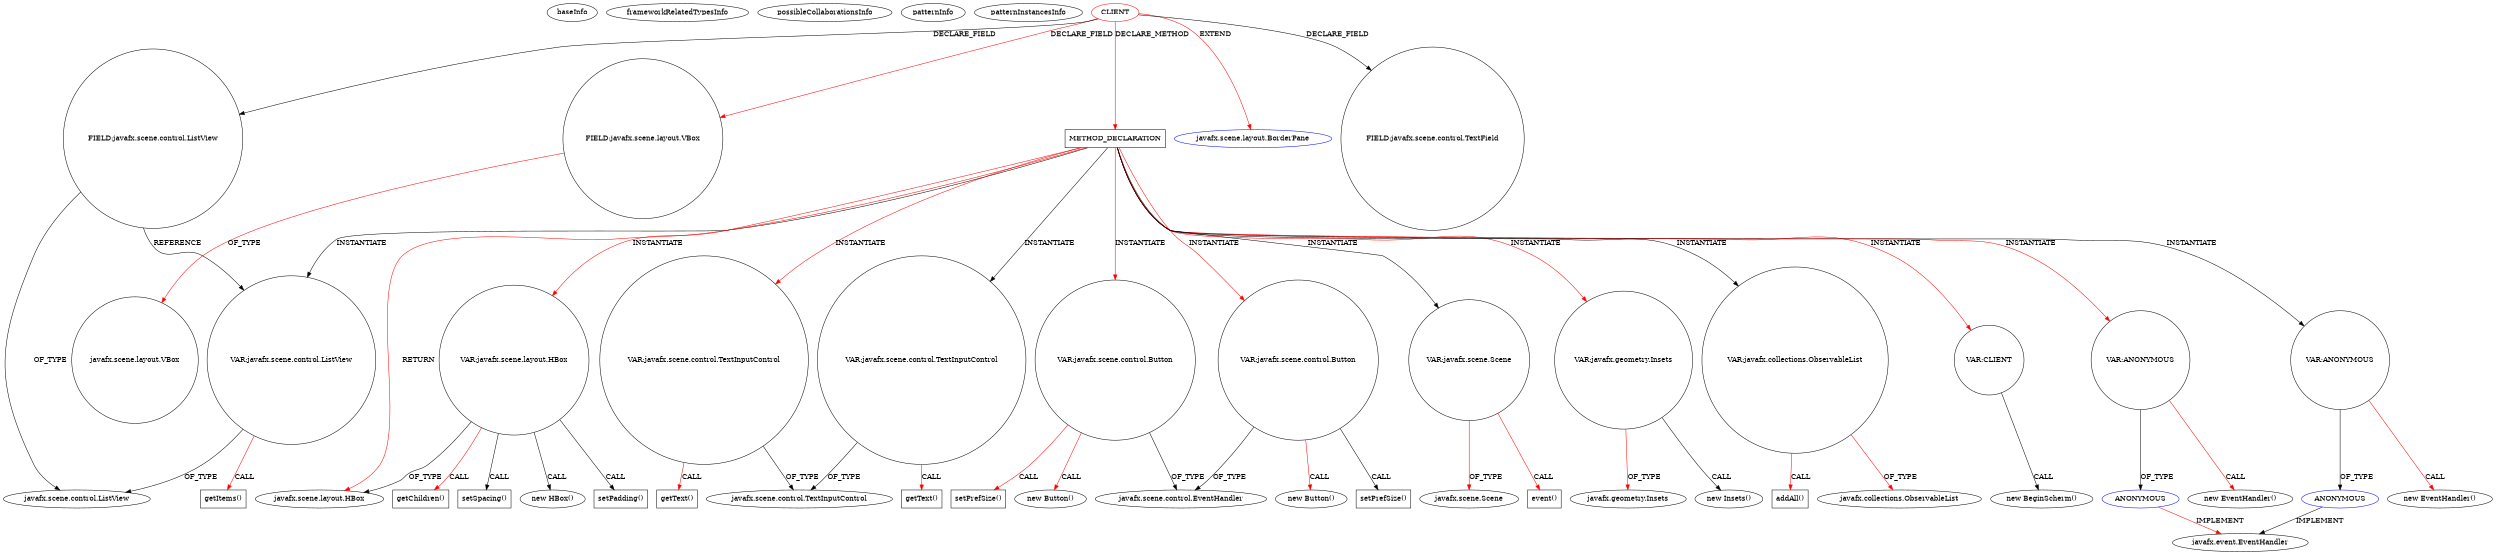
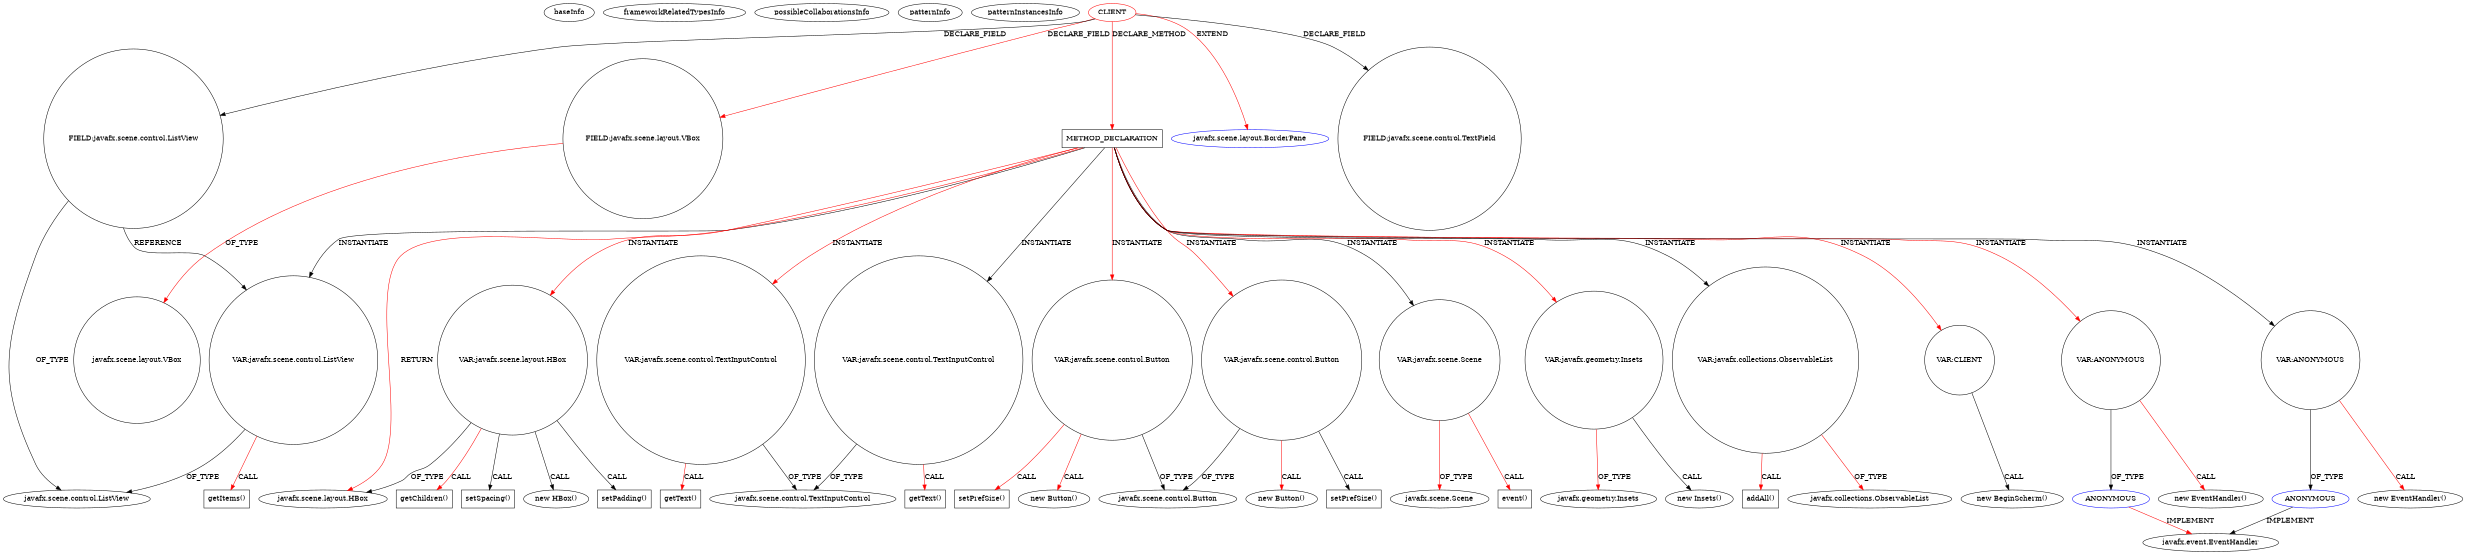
(1181, 499) -> (1168, 499)
